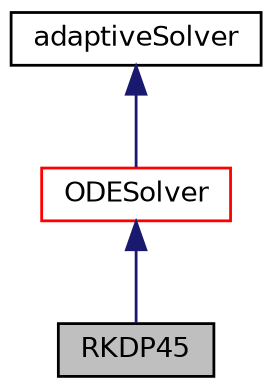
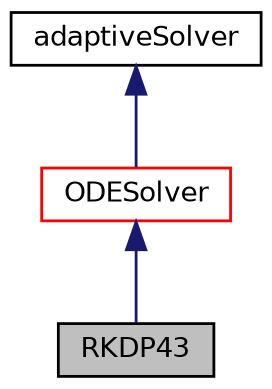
(136, 350) -> (136, 350)
